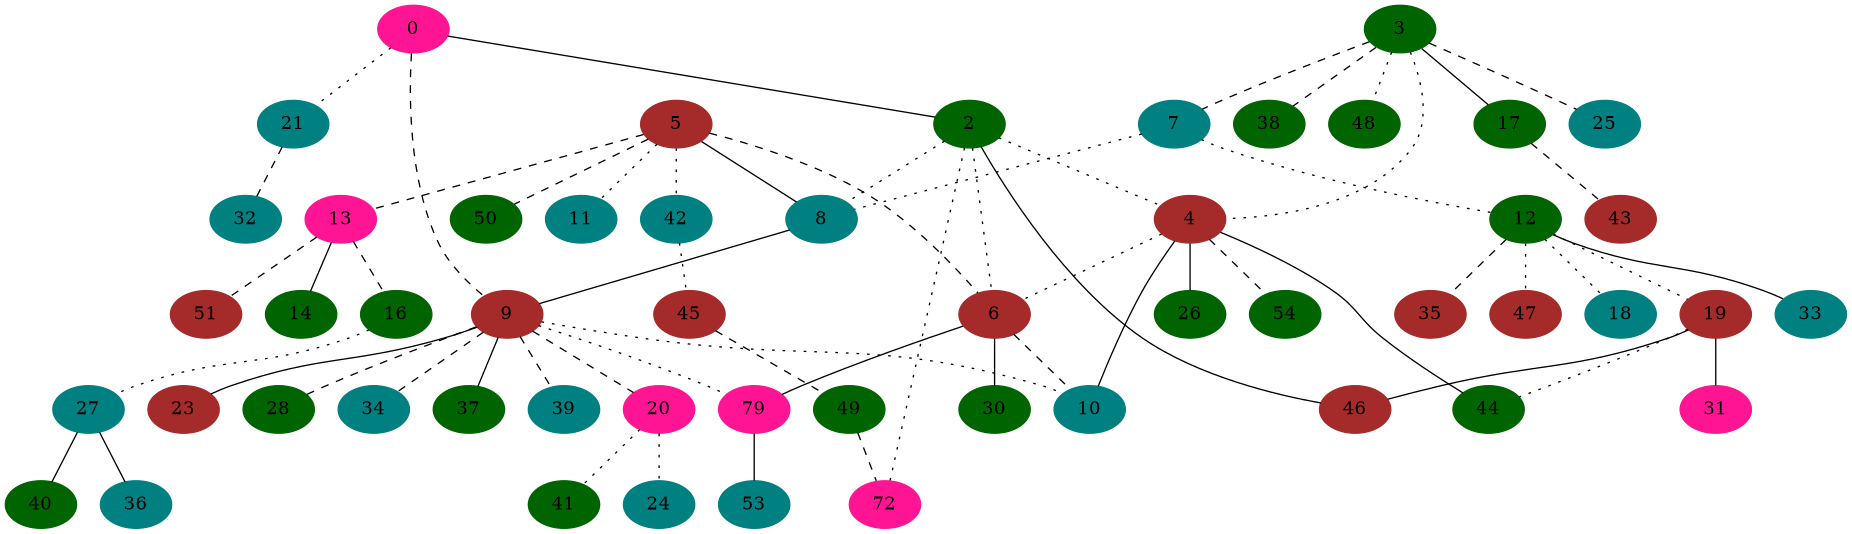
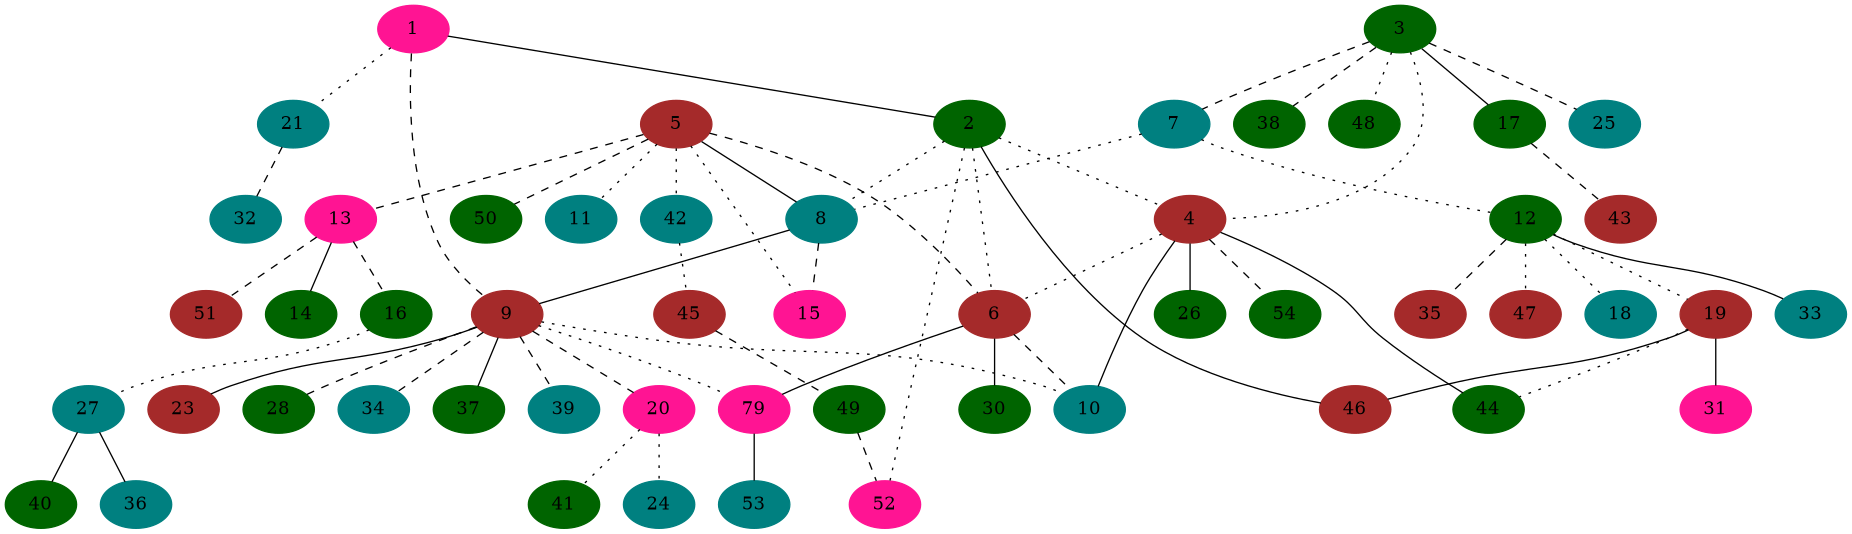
(413, 29) -> (413, 29)
none -> (810, 314)
(885, 505) -> (885, 505)
